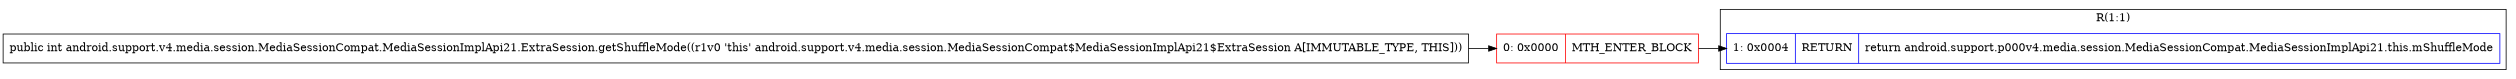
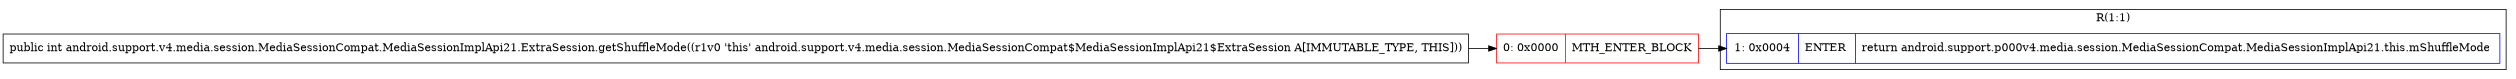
(1827, 48) -> (1825, 48)
